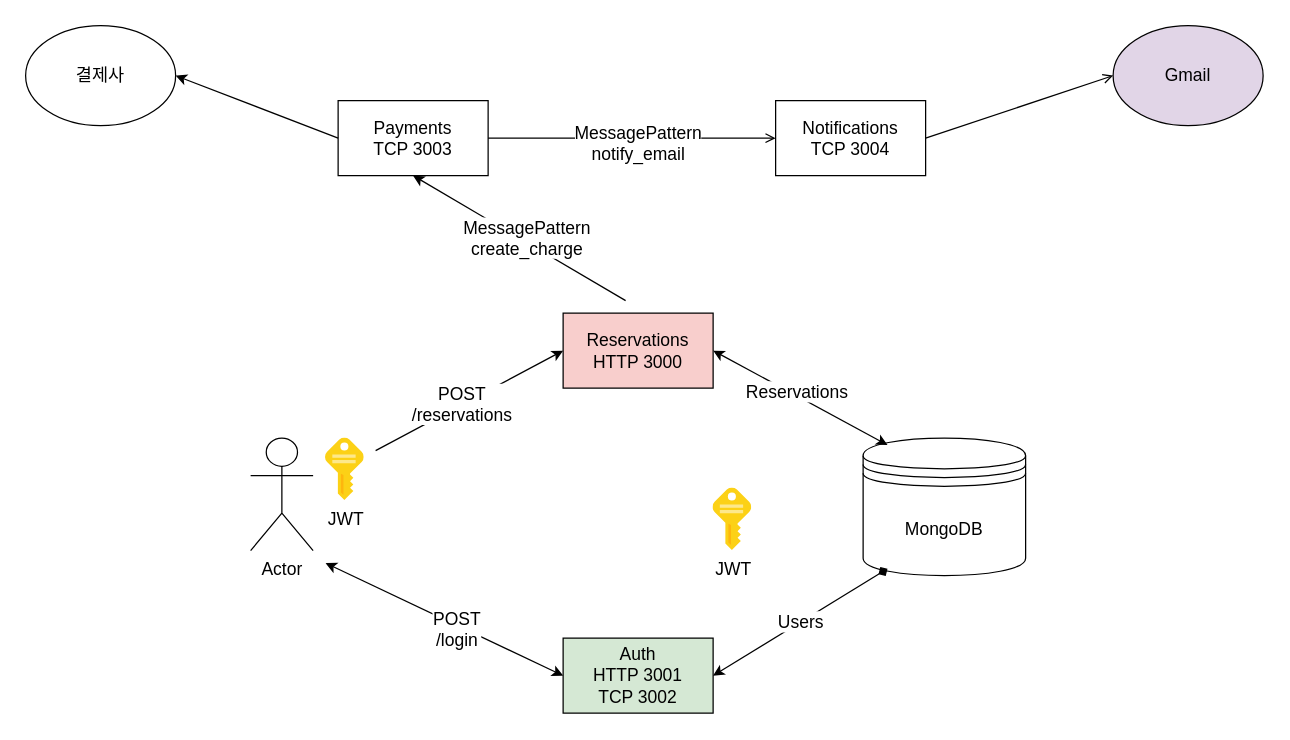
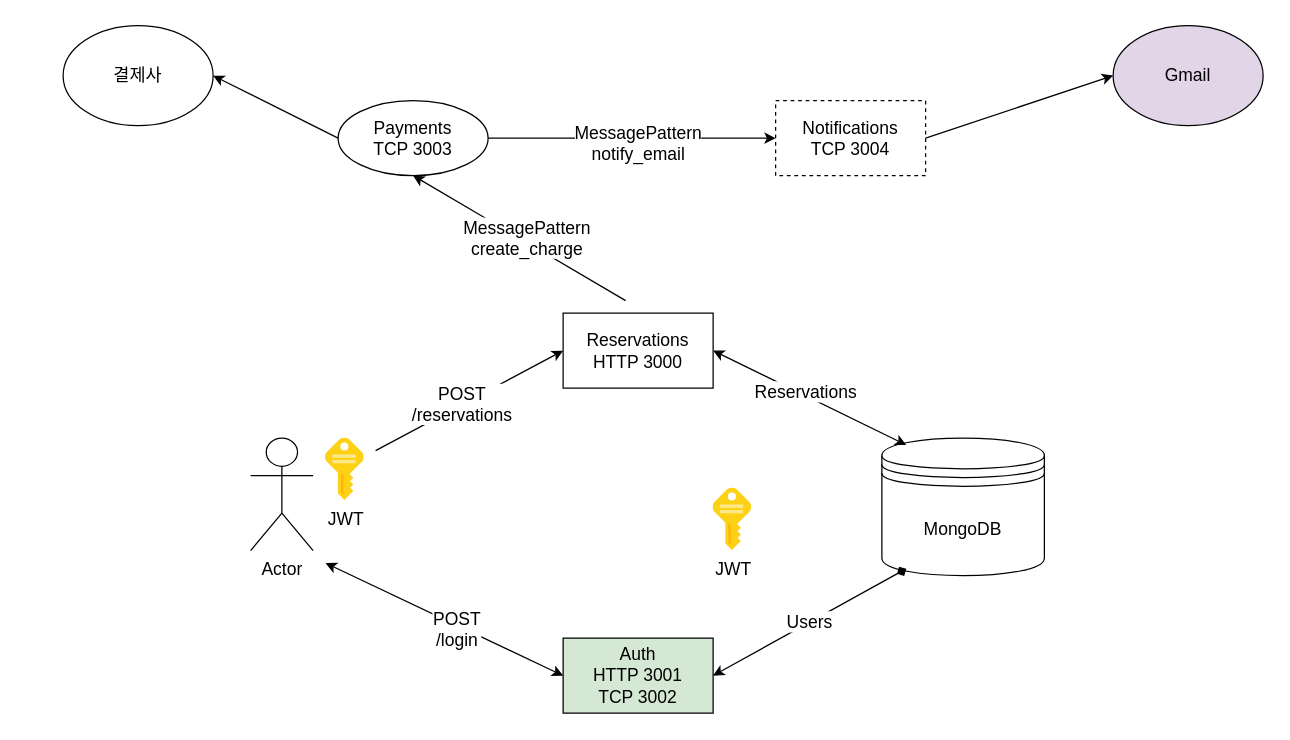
(101, 76) -> (138, 76)
(1105, 78) -> (1104, 79)
(413, 138) -> (413, 138)
(768, 138) -> (766, 138)
(851, 138) -> (851, 138)
(638, 351) -> (638, 351)
(944, 507) -> (963, 507)
